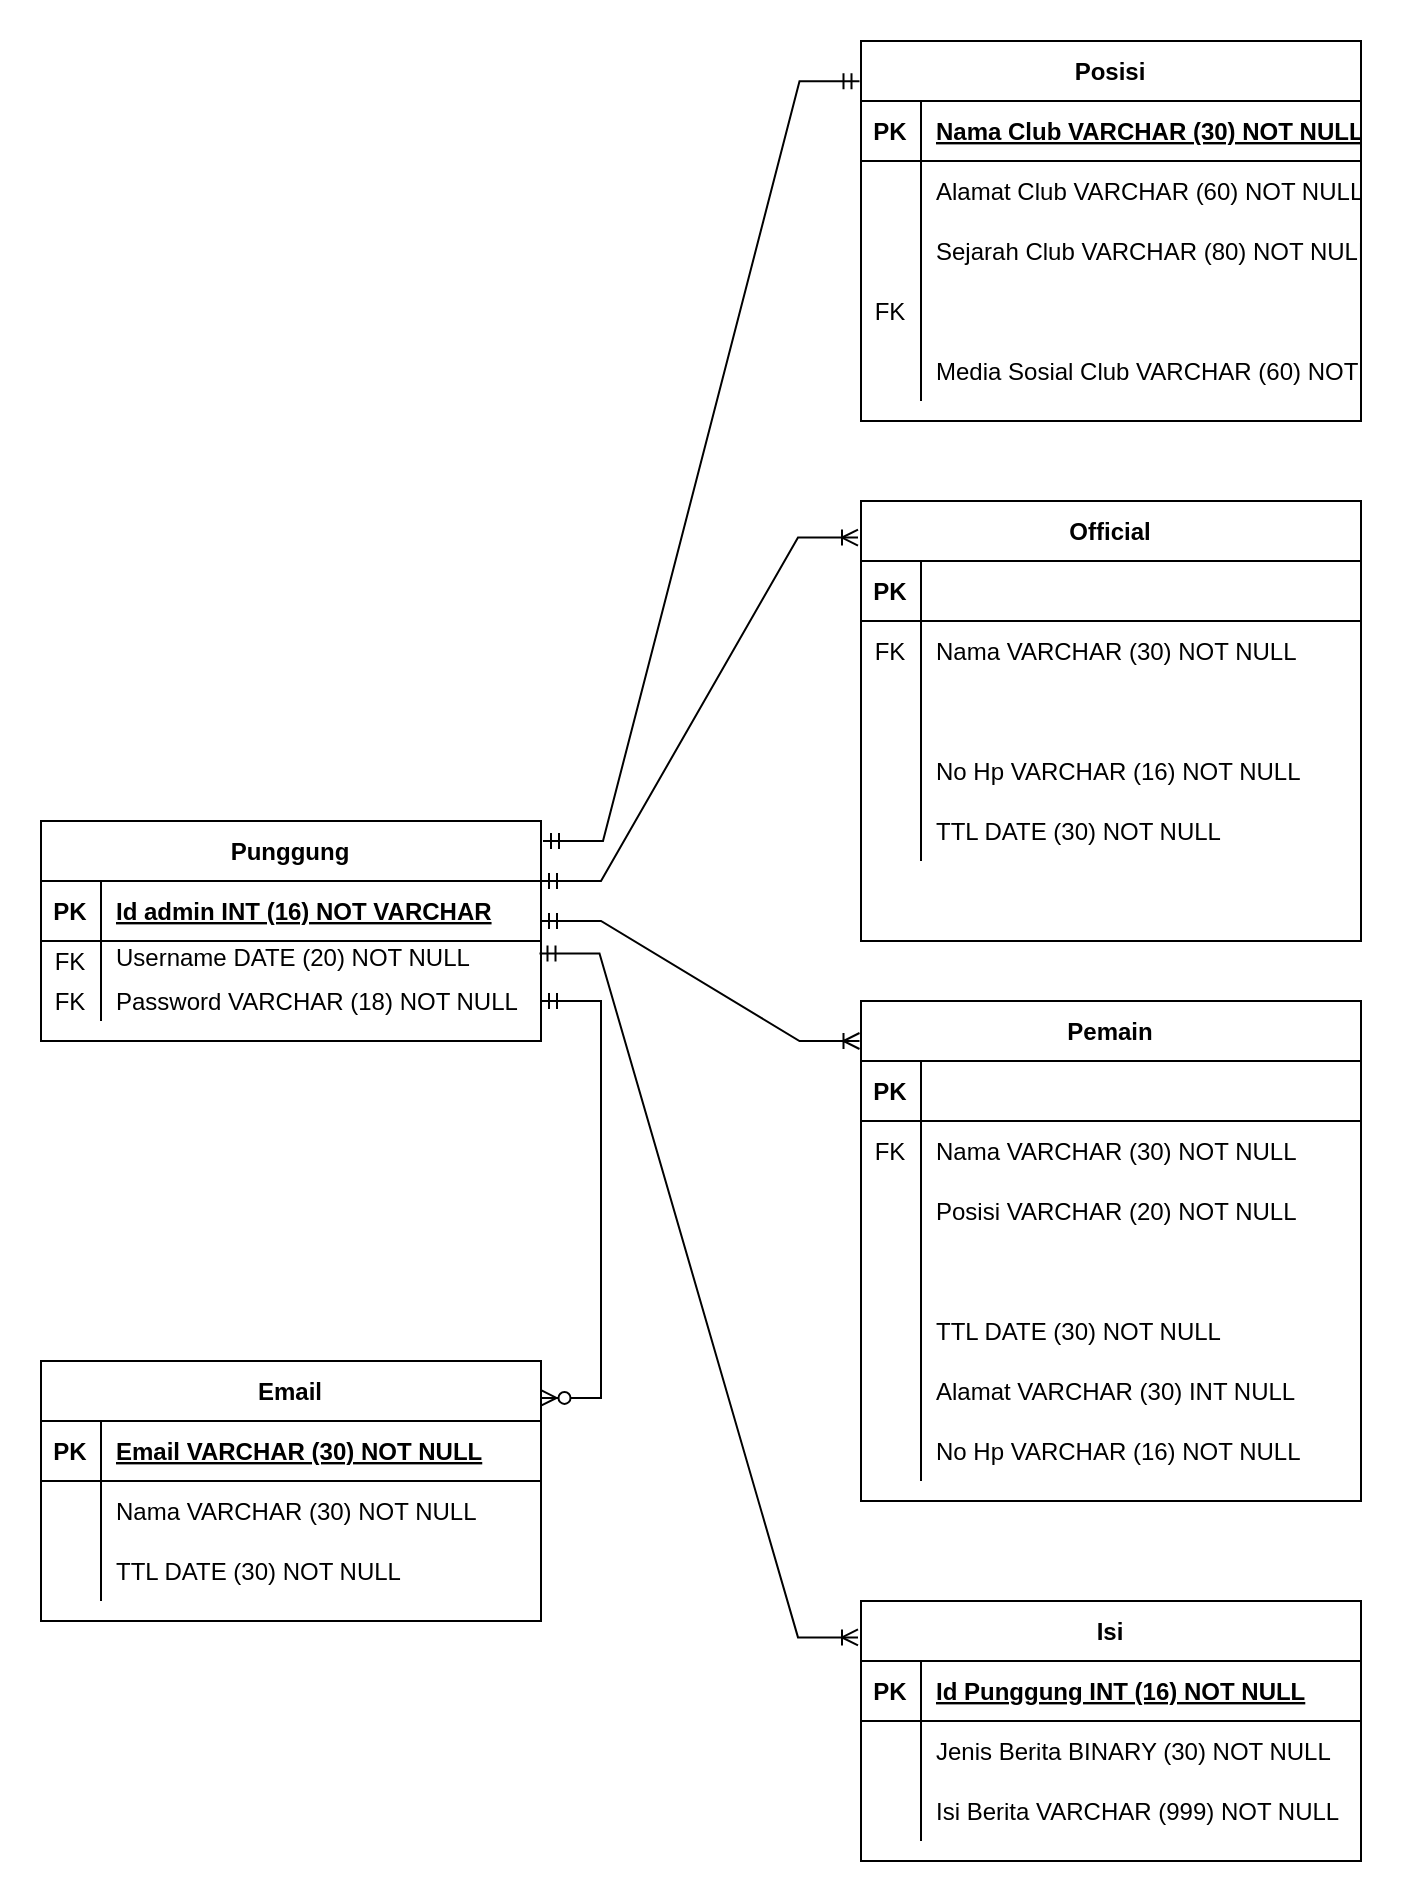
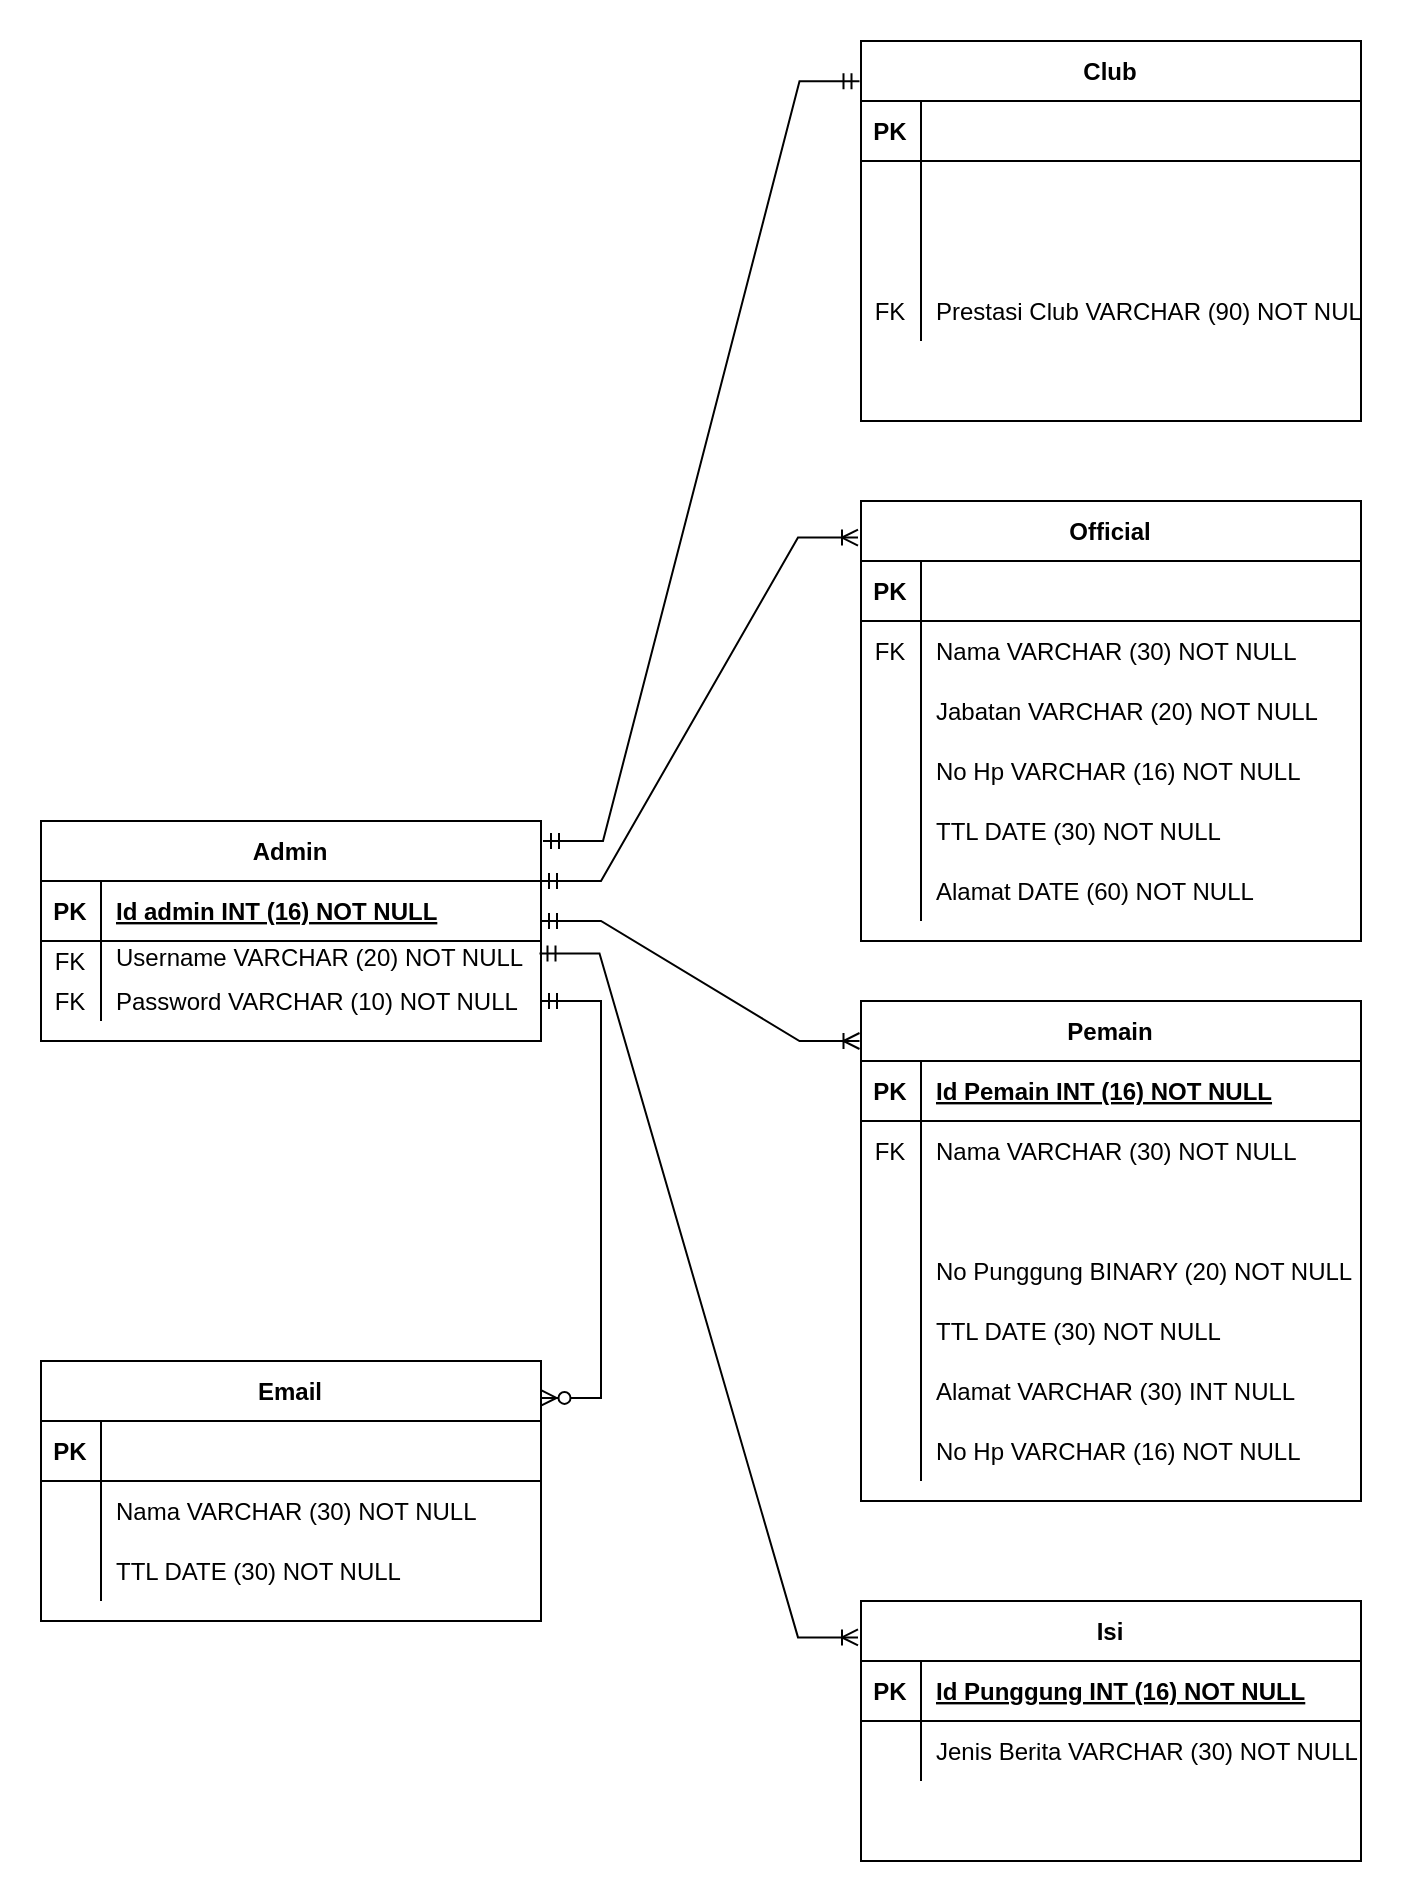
(1110, 72) -> (1110, 72)
(1141, 131) -> none
(1141, 191) -> none
(1141, 251) -> none
none -> (1141, 311)
(1141, 371) -> none
none -> (1141, 711)
(290, 852) -> (290, 852)
none -> (1141, 891)
(292, 912) -> (272, 912)
(285, 958) -> (305, 958)
(305, 1002) -> (305, 1002)
none -> (1141, 1091)
(1141, 1211) -> none
none -> (1141, 1271)
(321, 1451) -> none
(1136, 1752) -> (1143, 1752)
(1141, 1811) -> none
